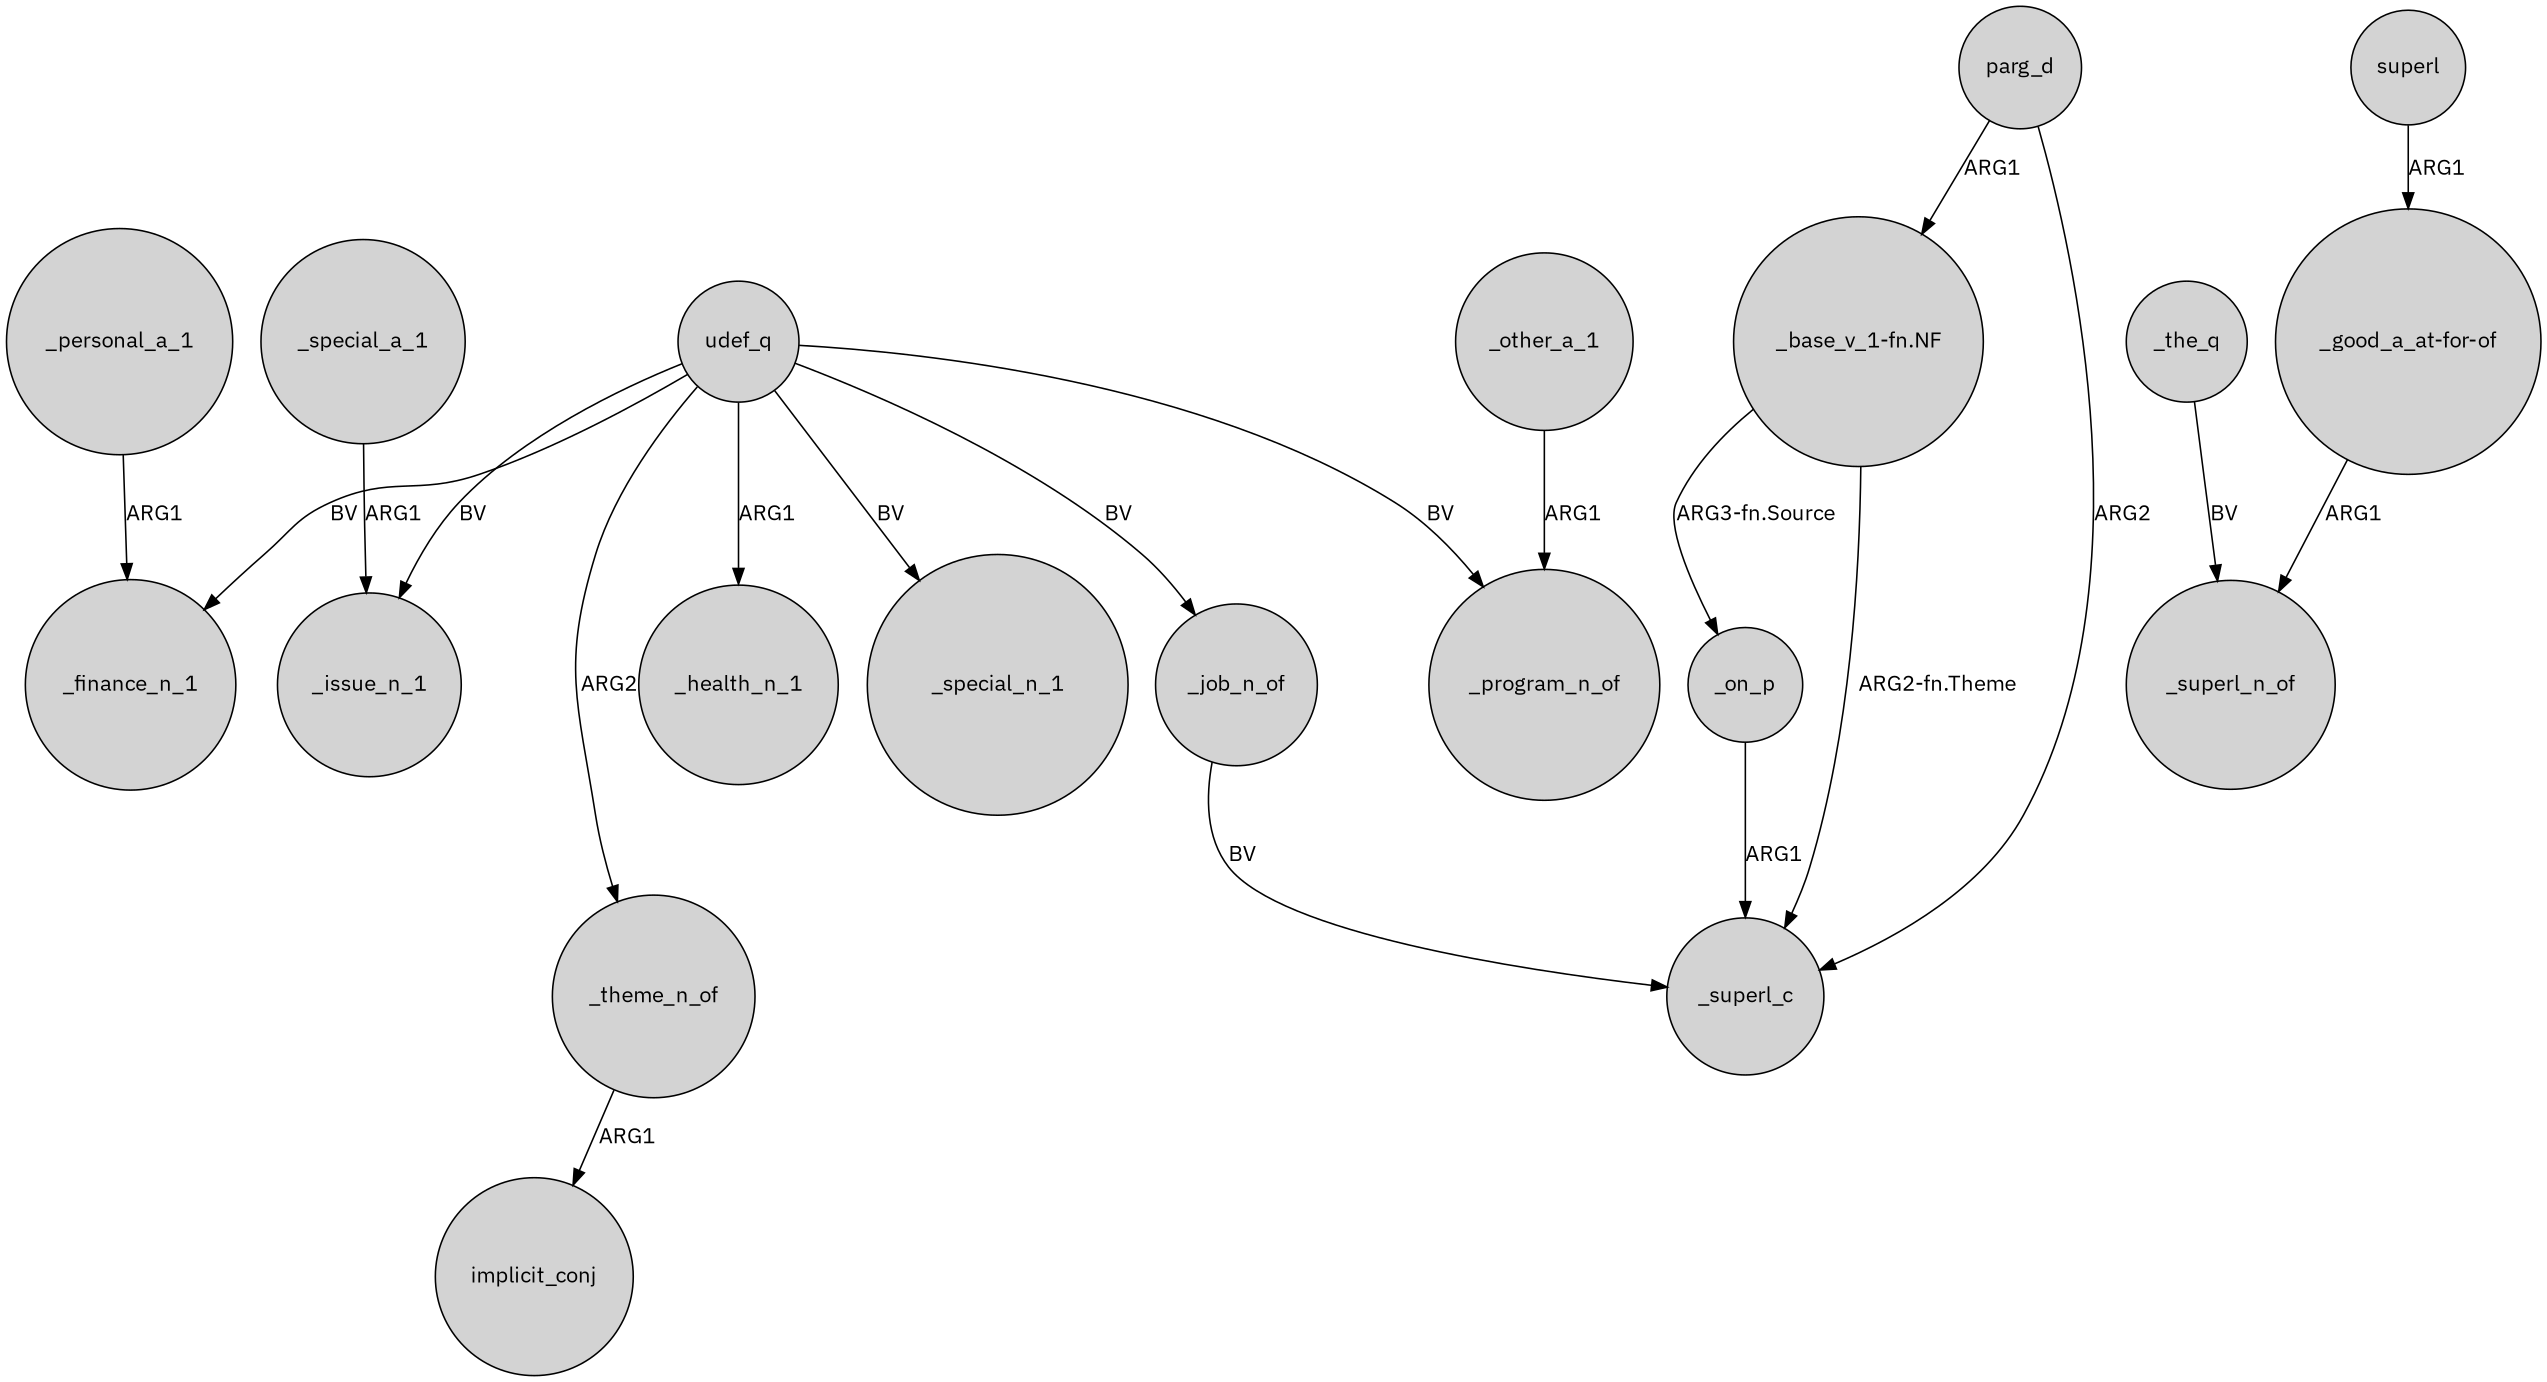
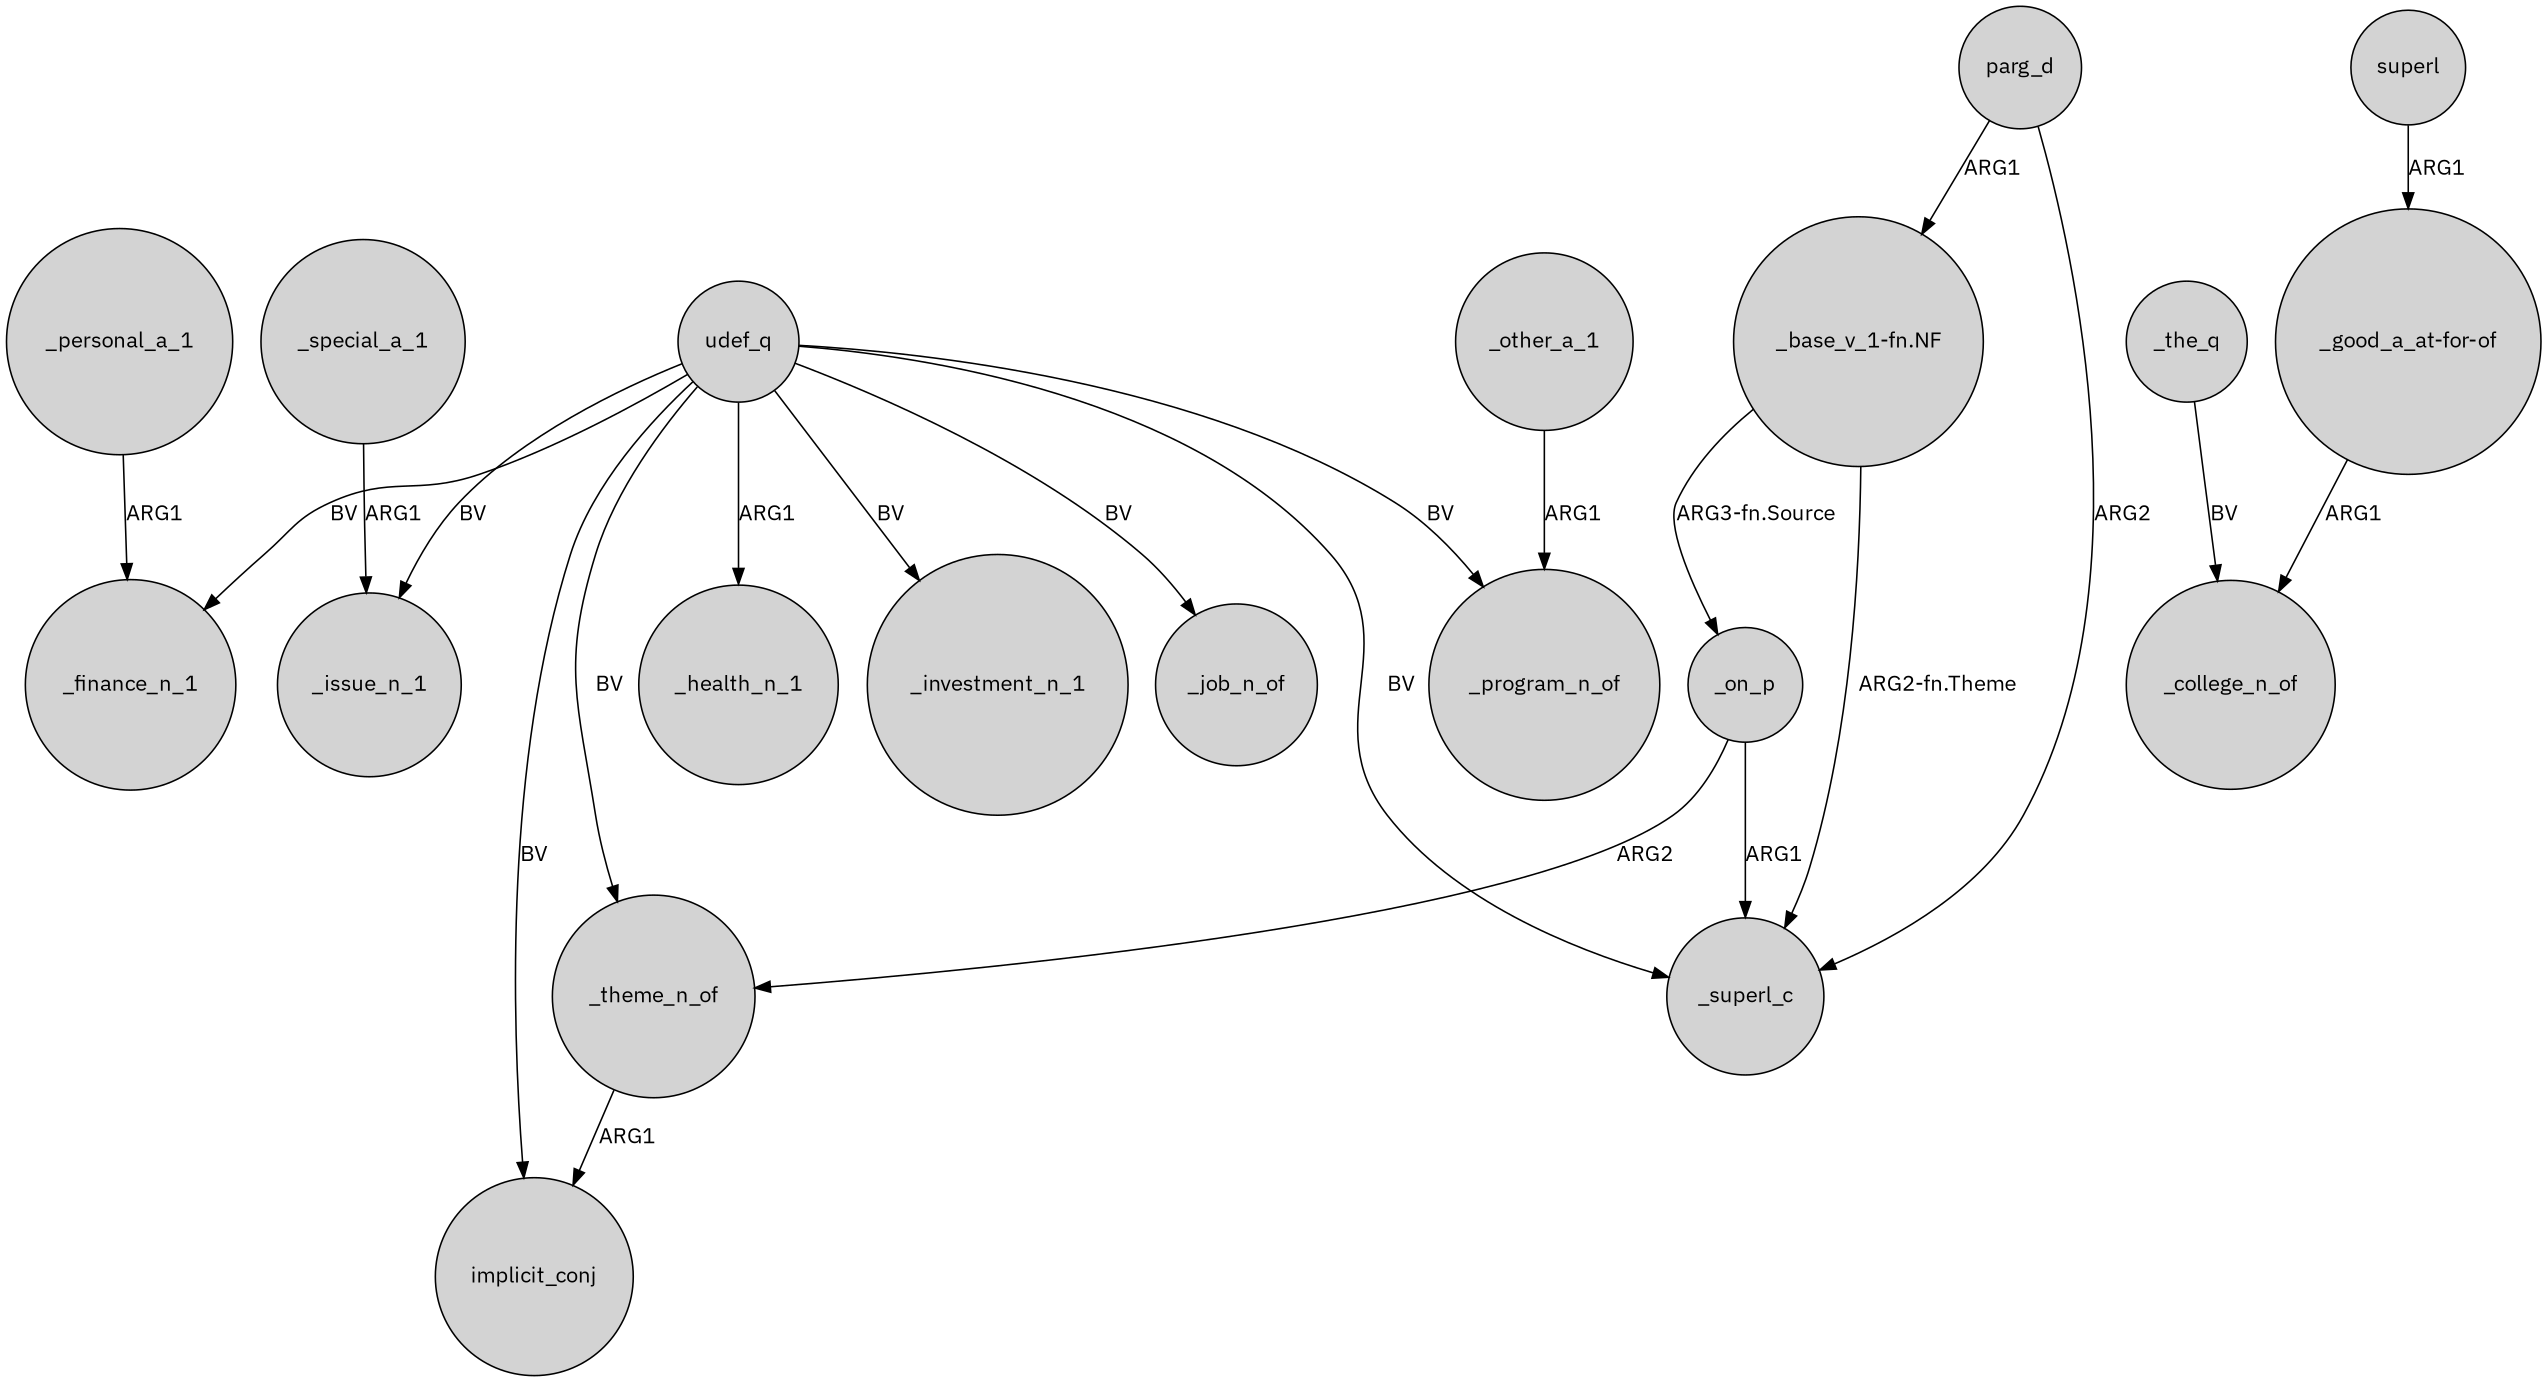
(610, 685) -> (610, 685)
(998, 685) -> (998, 685)
(2231, 685) -> (2231, 685)
none -> (530, 749)
none -> (1276, 929)
(1379, 937) -> (1332, 557)
